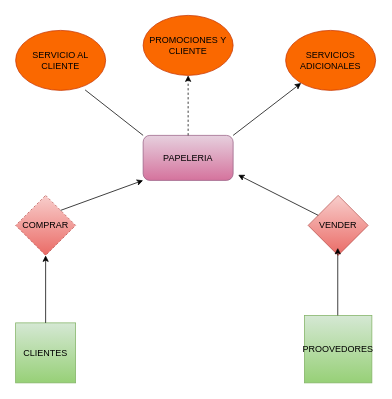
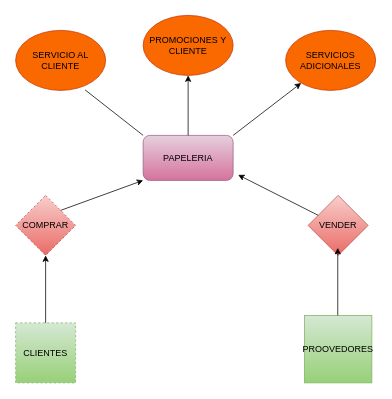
(188, 107) -> (188, 107)
(45, 353) -> (45, 353)
